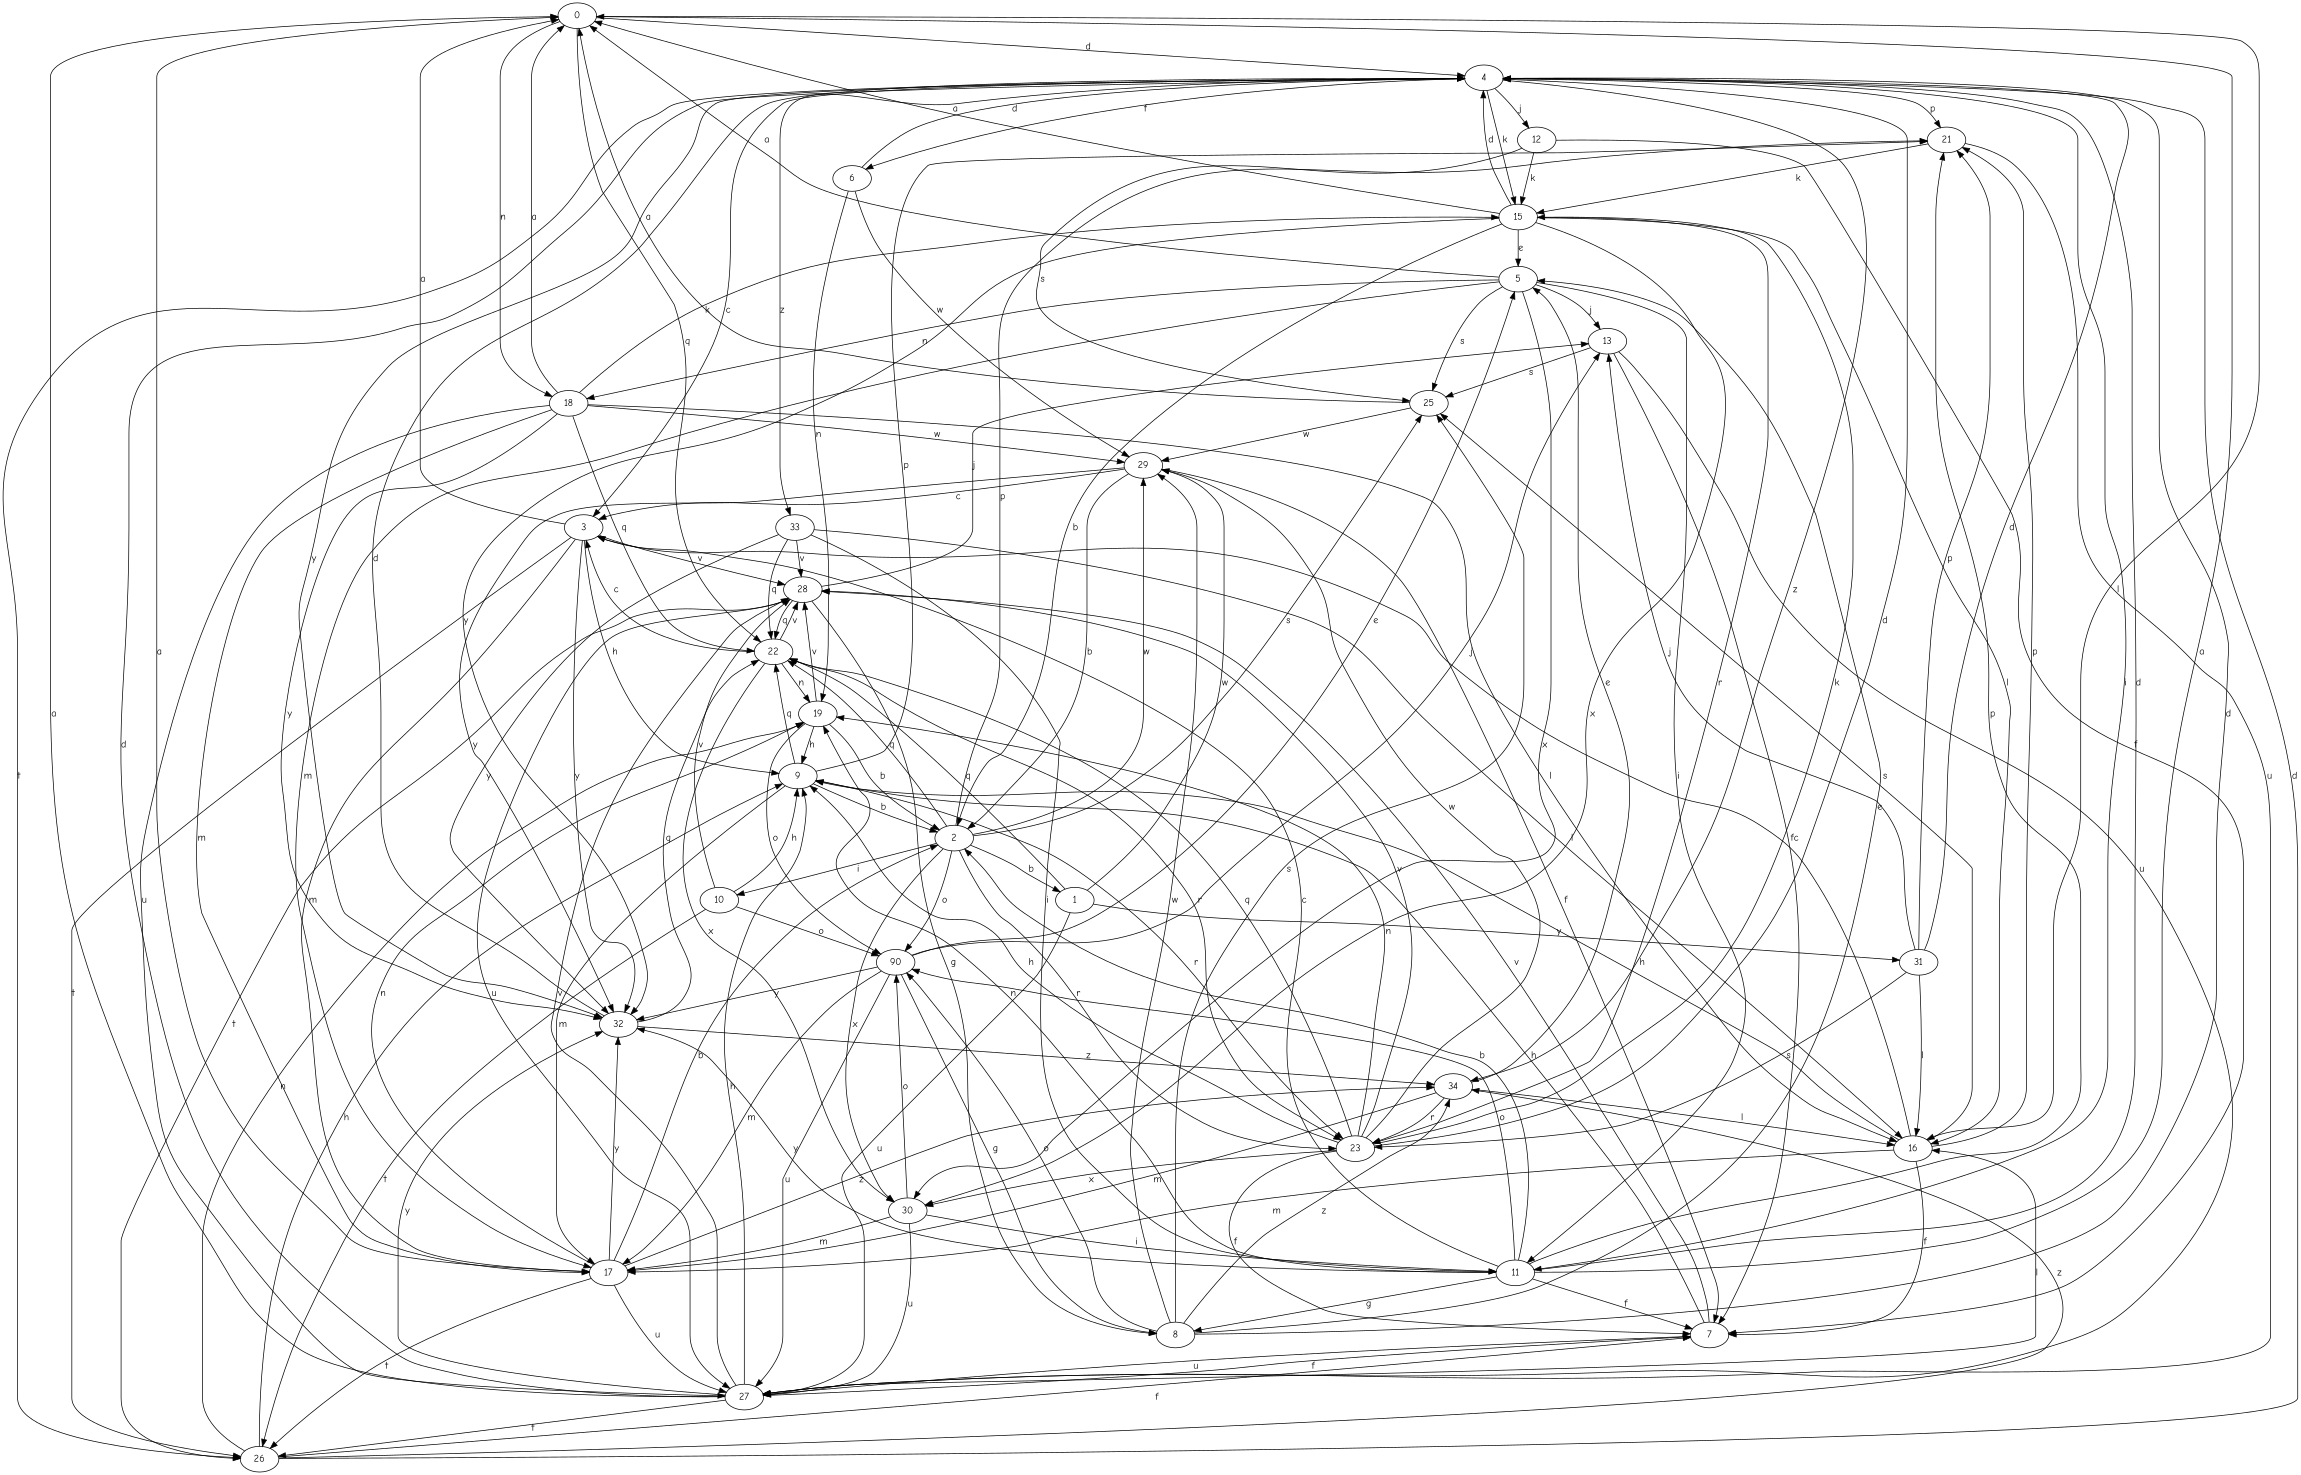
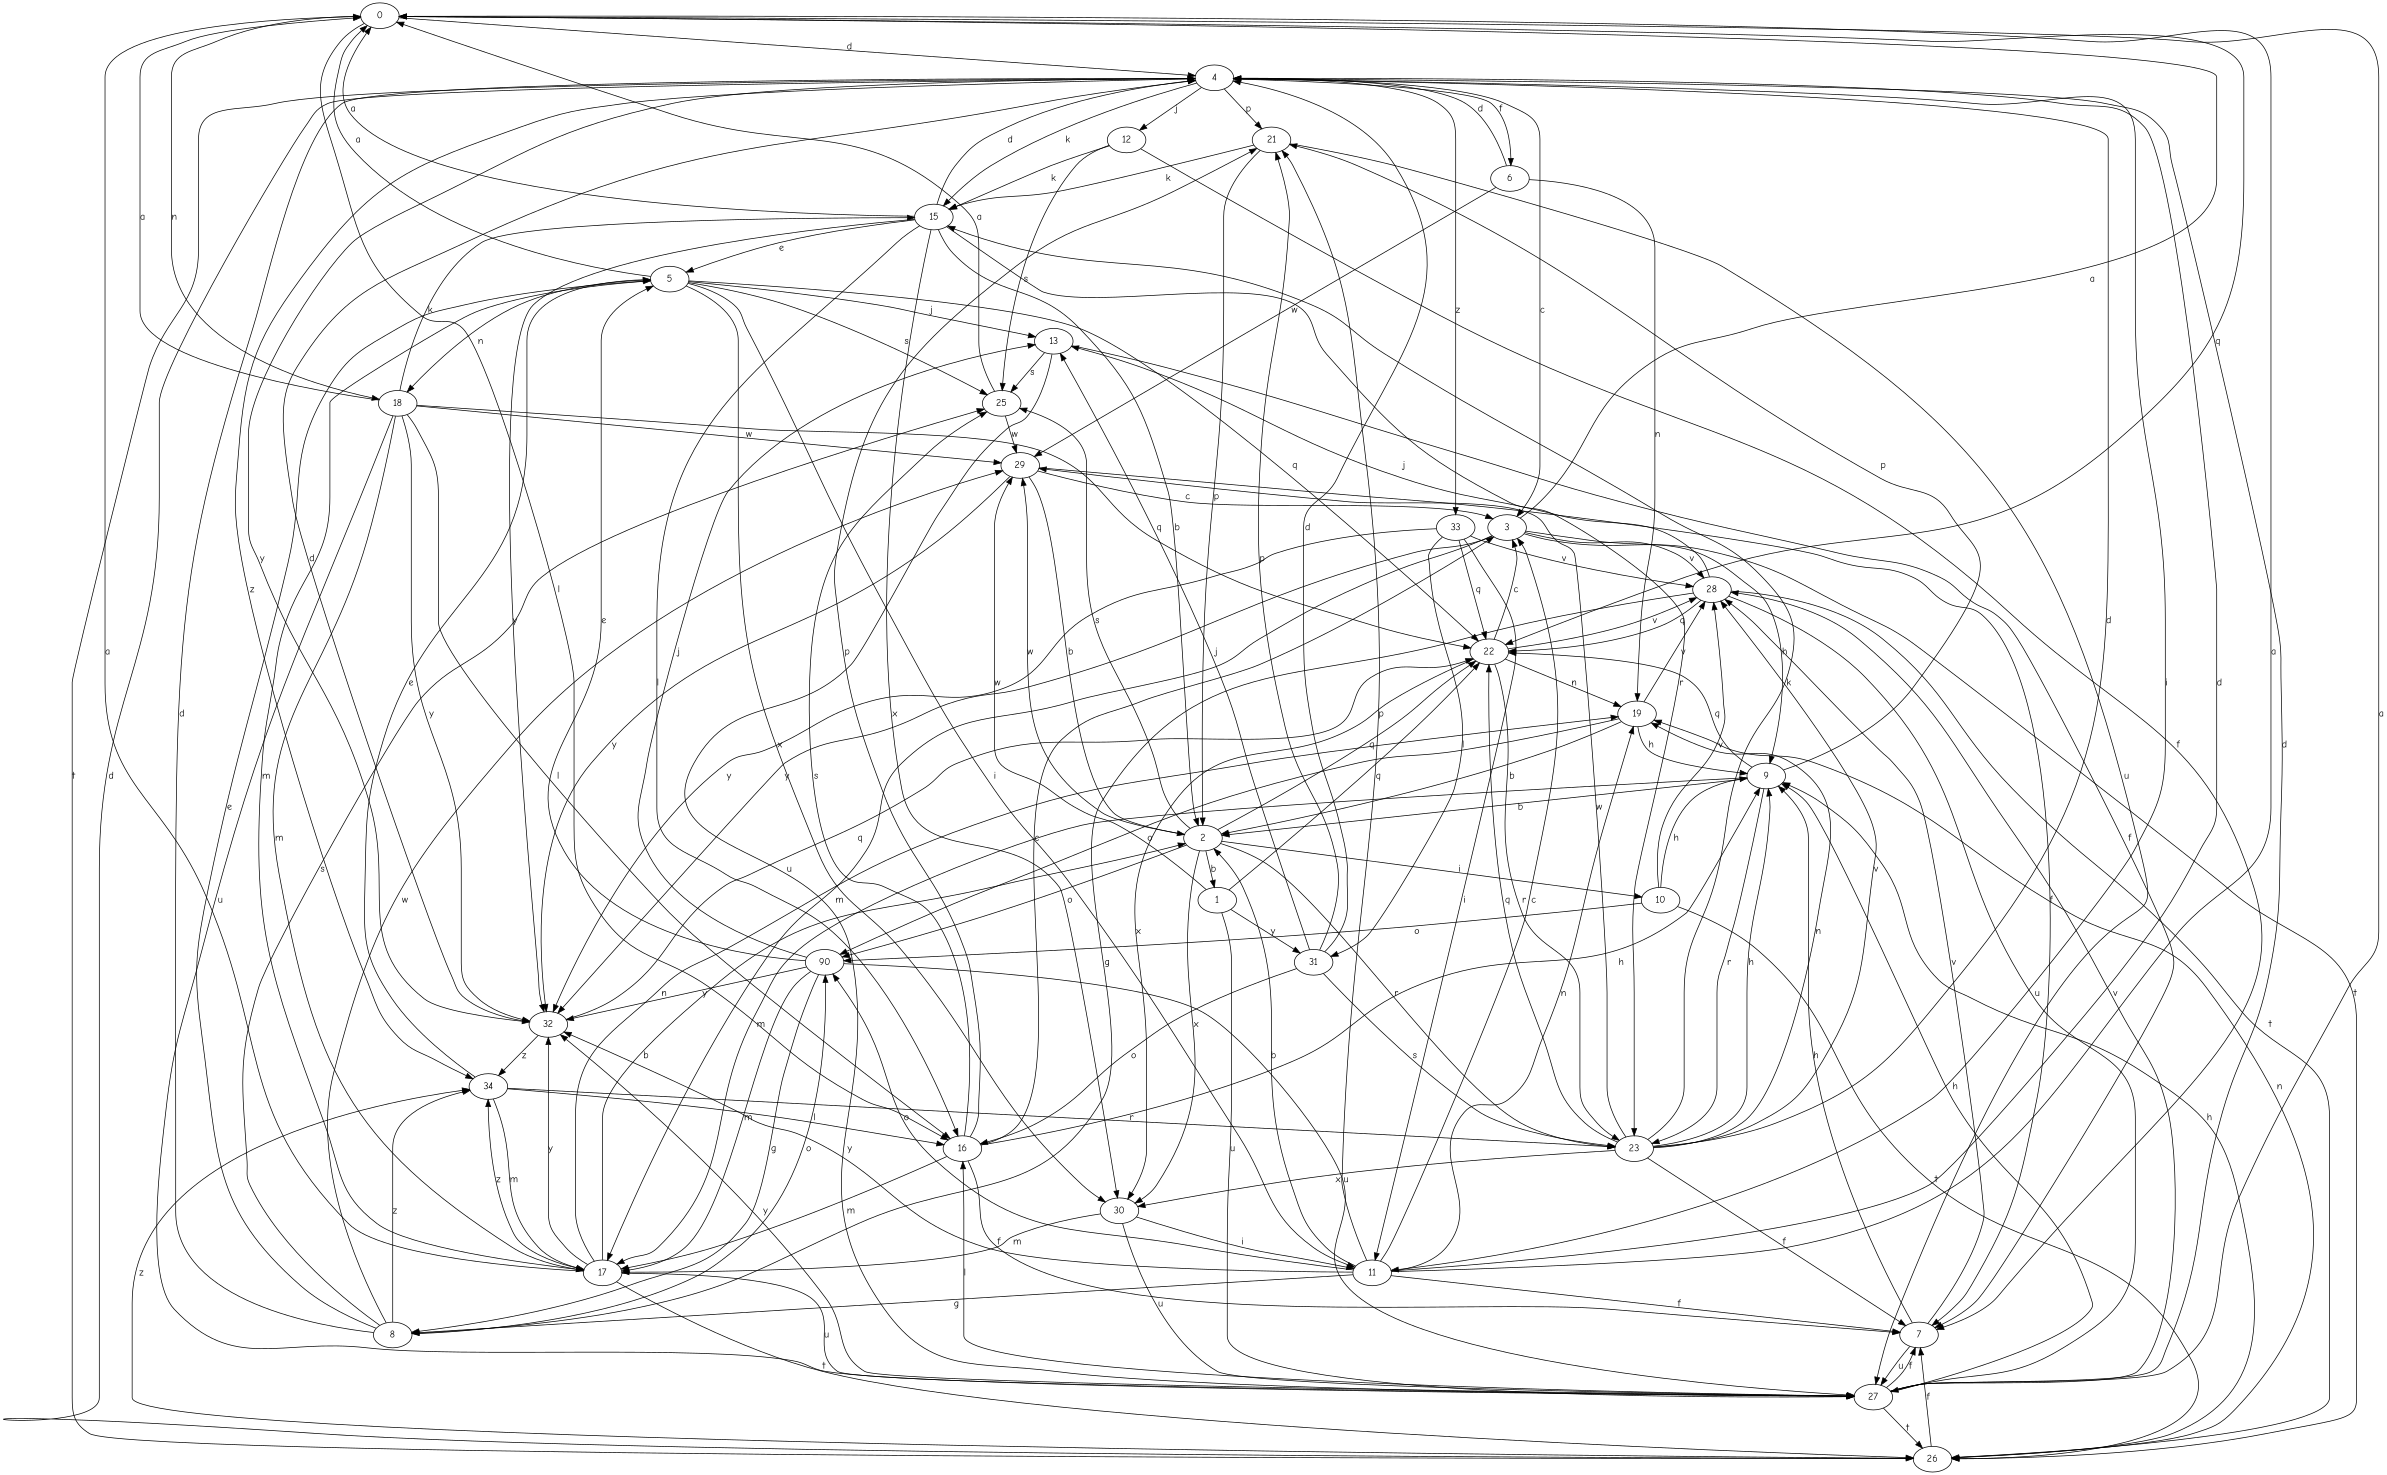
(1178, 181) -> (1215, 478)
none -> (1127, 353)
(1392, 685) -> (1460, 762)
(1923, 1055) -> (1134, 1055)
(902, 1090) -> none
